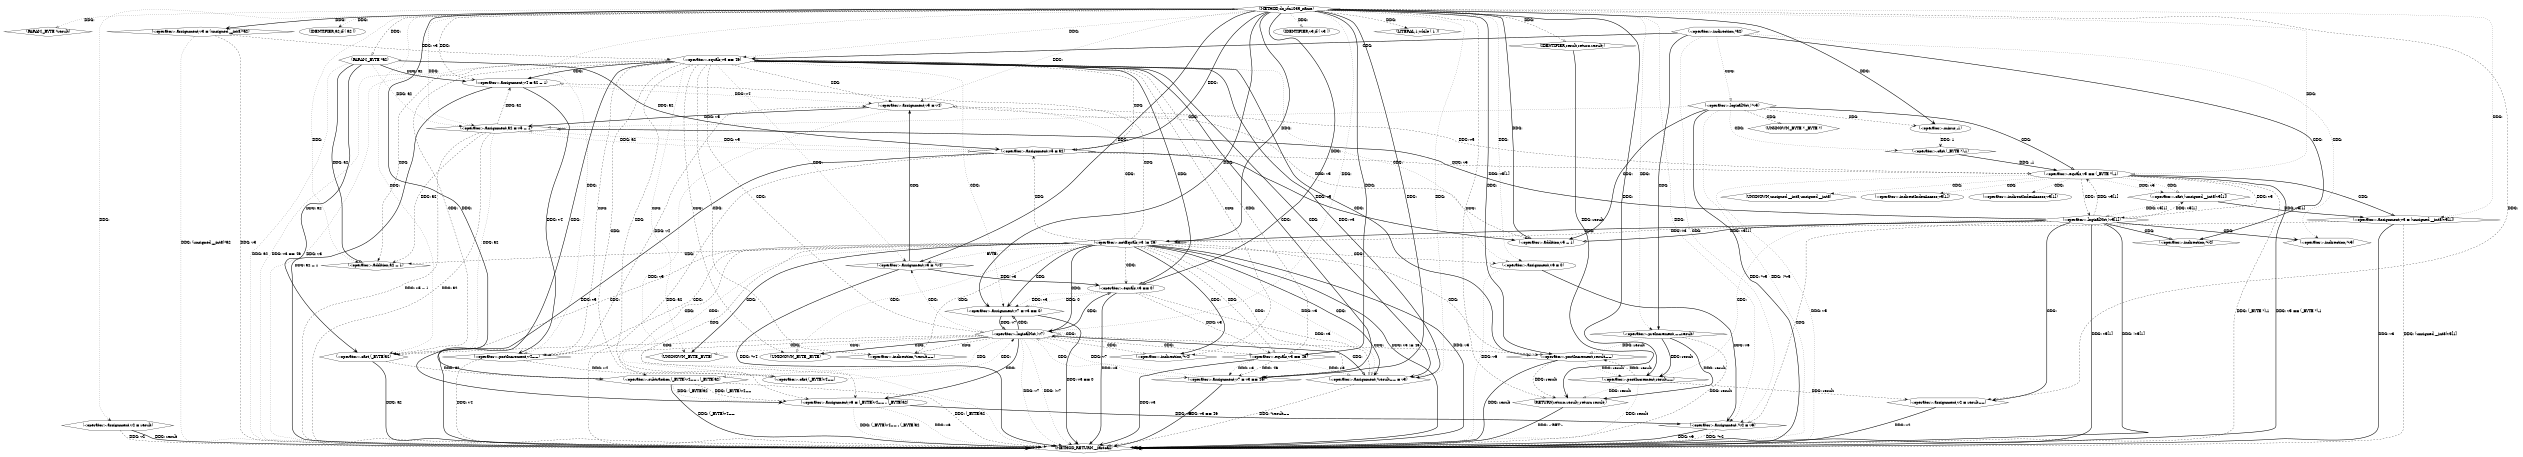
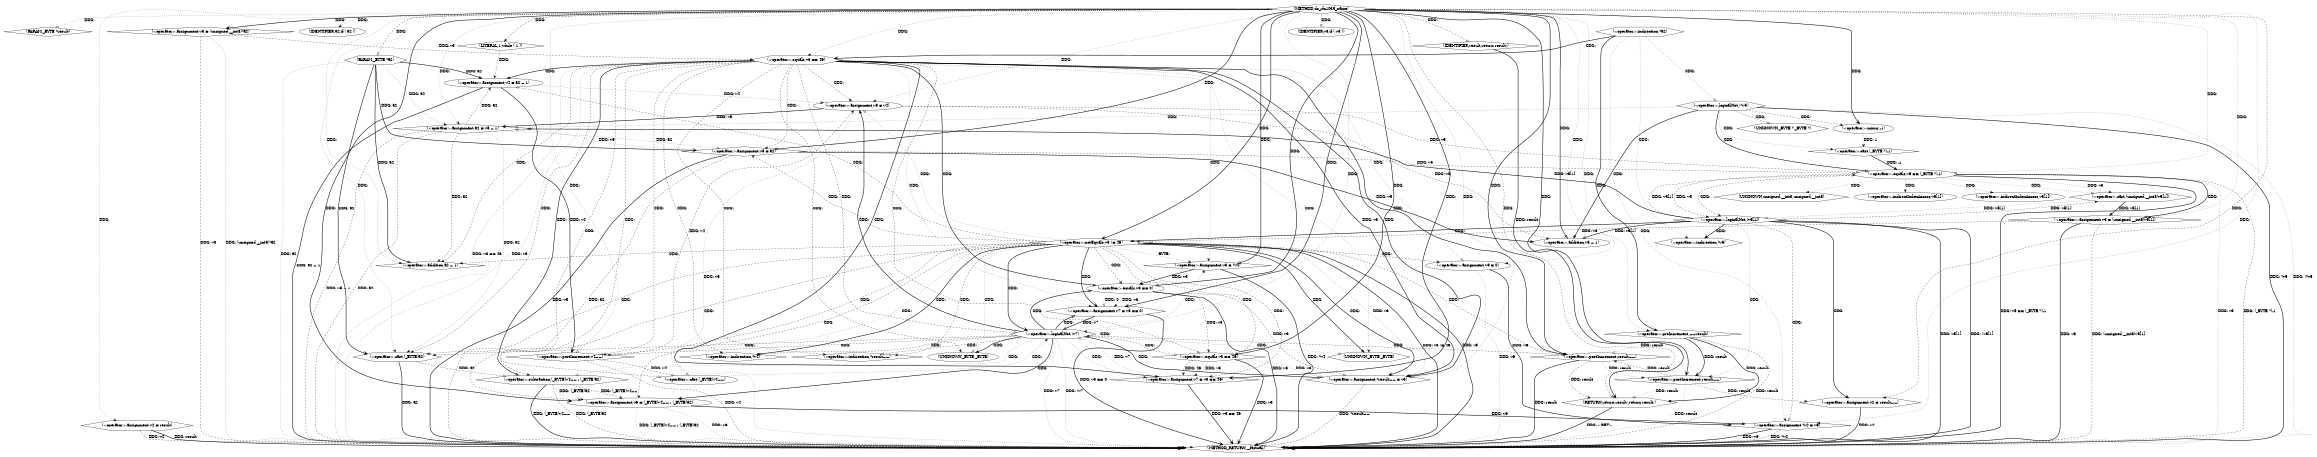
(804, 12) -> (497, 63)
(910, 187) -> (879, 267)
(2186, 243) -> none
